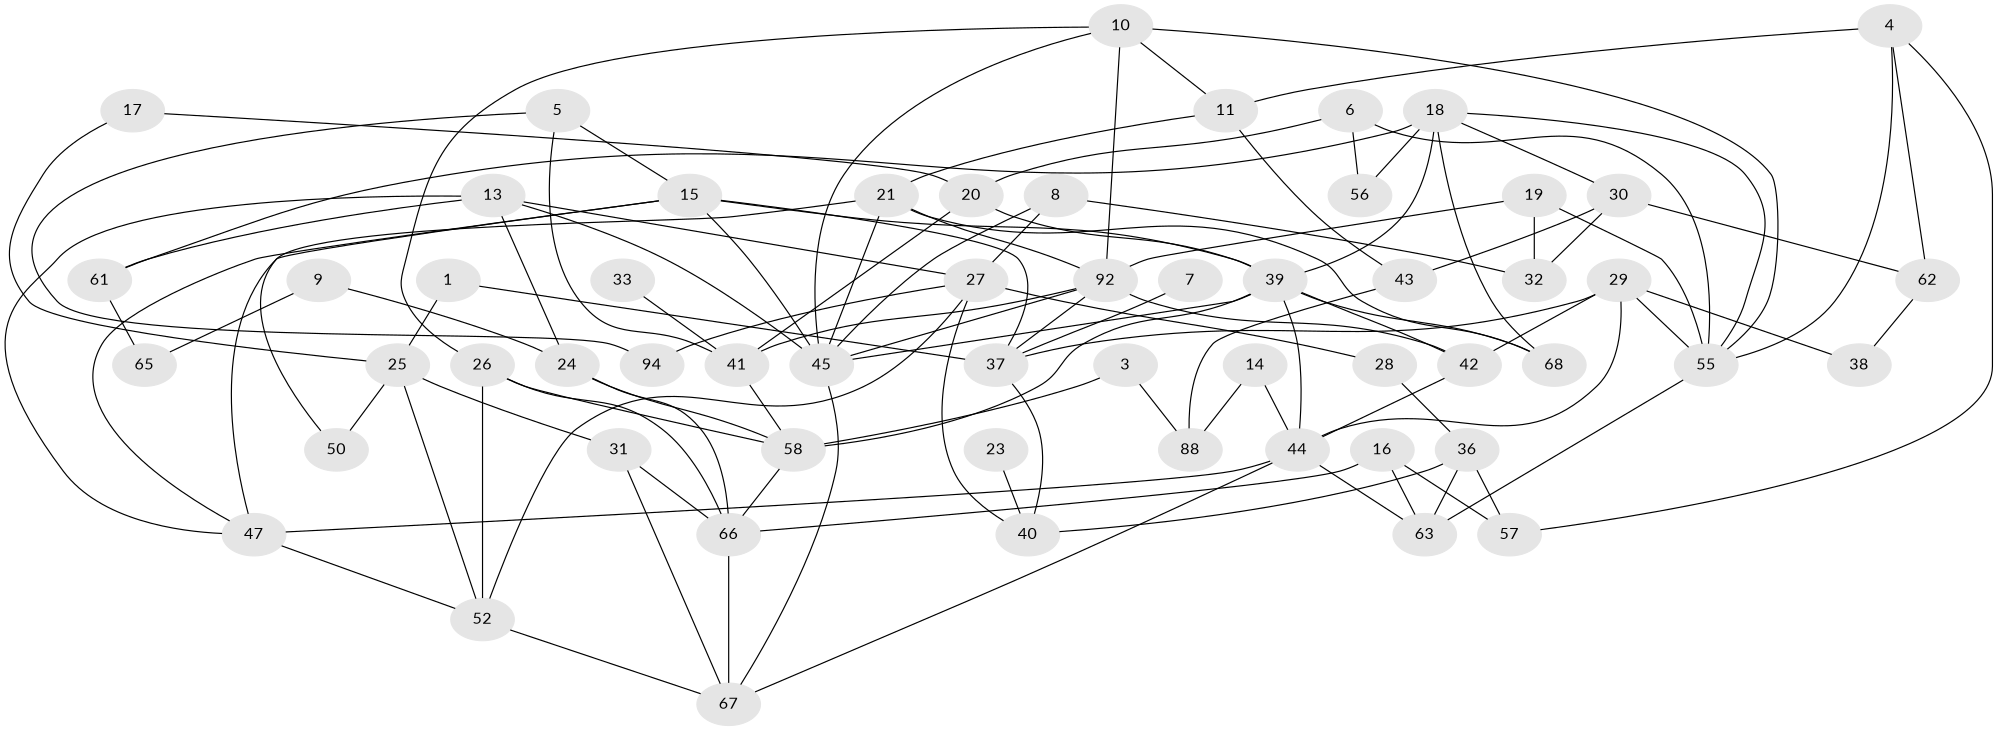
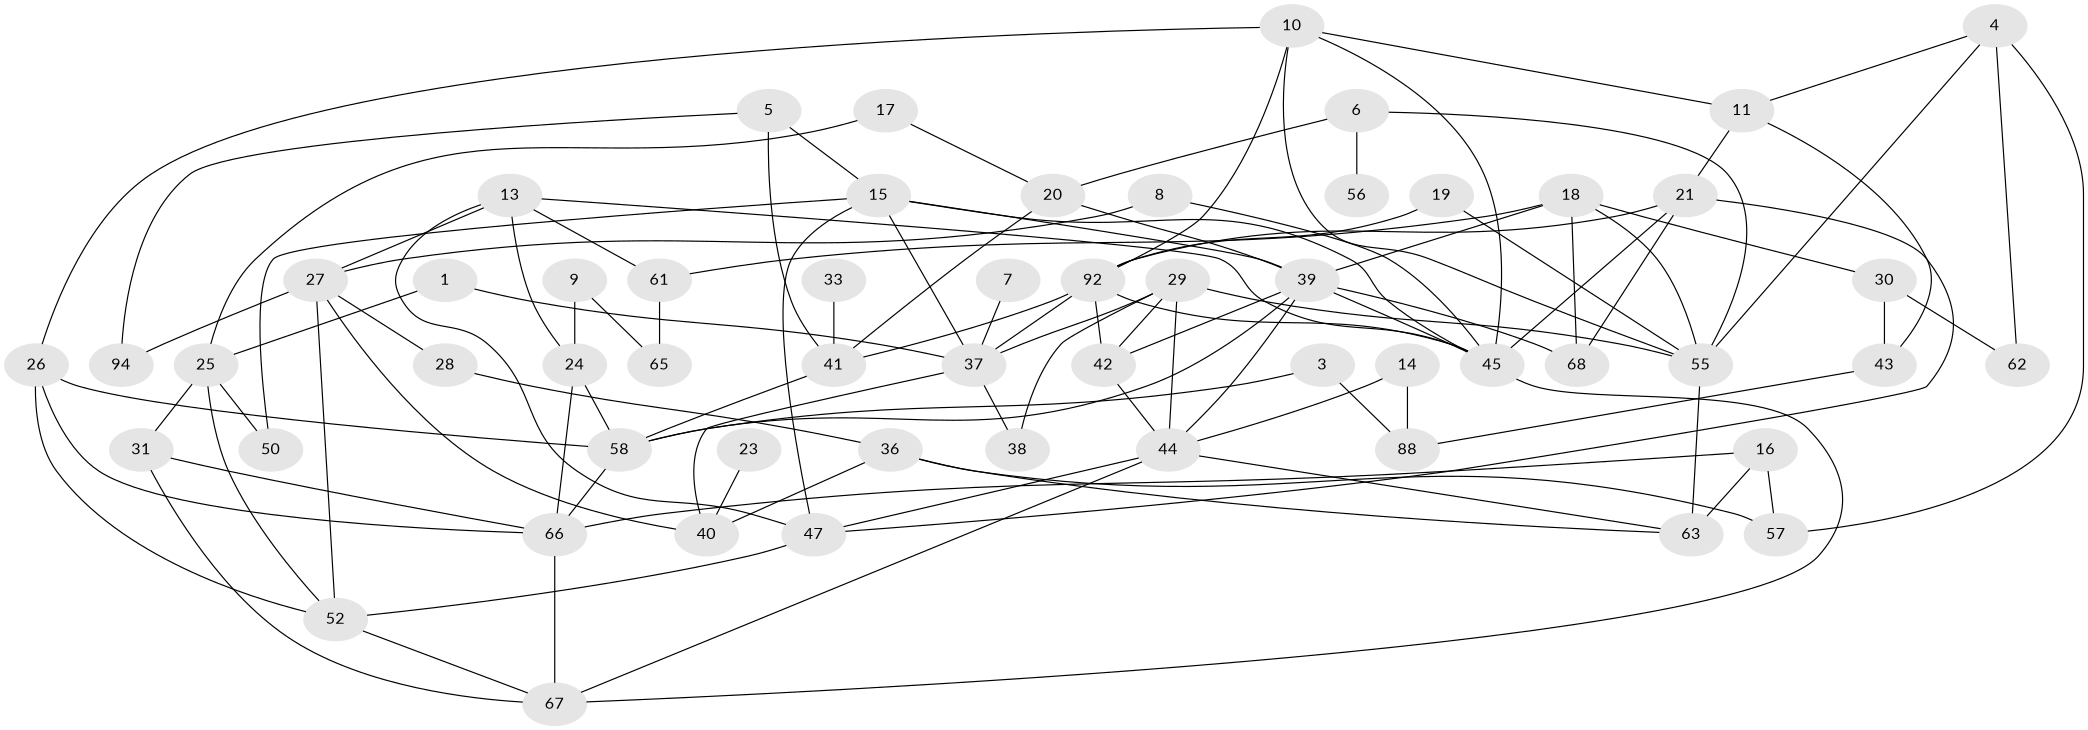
(1398, 153) -> none
(1534, 280) -> none
(1894, 323) -> (991, 399)
